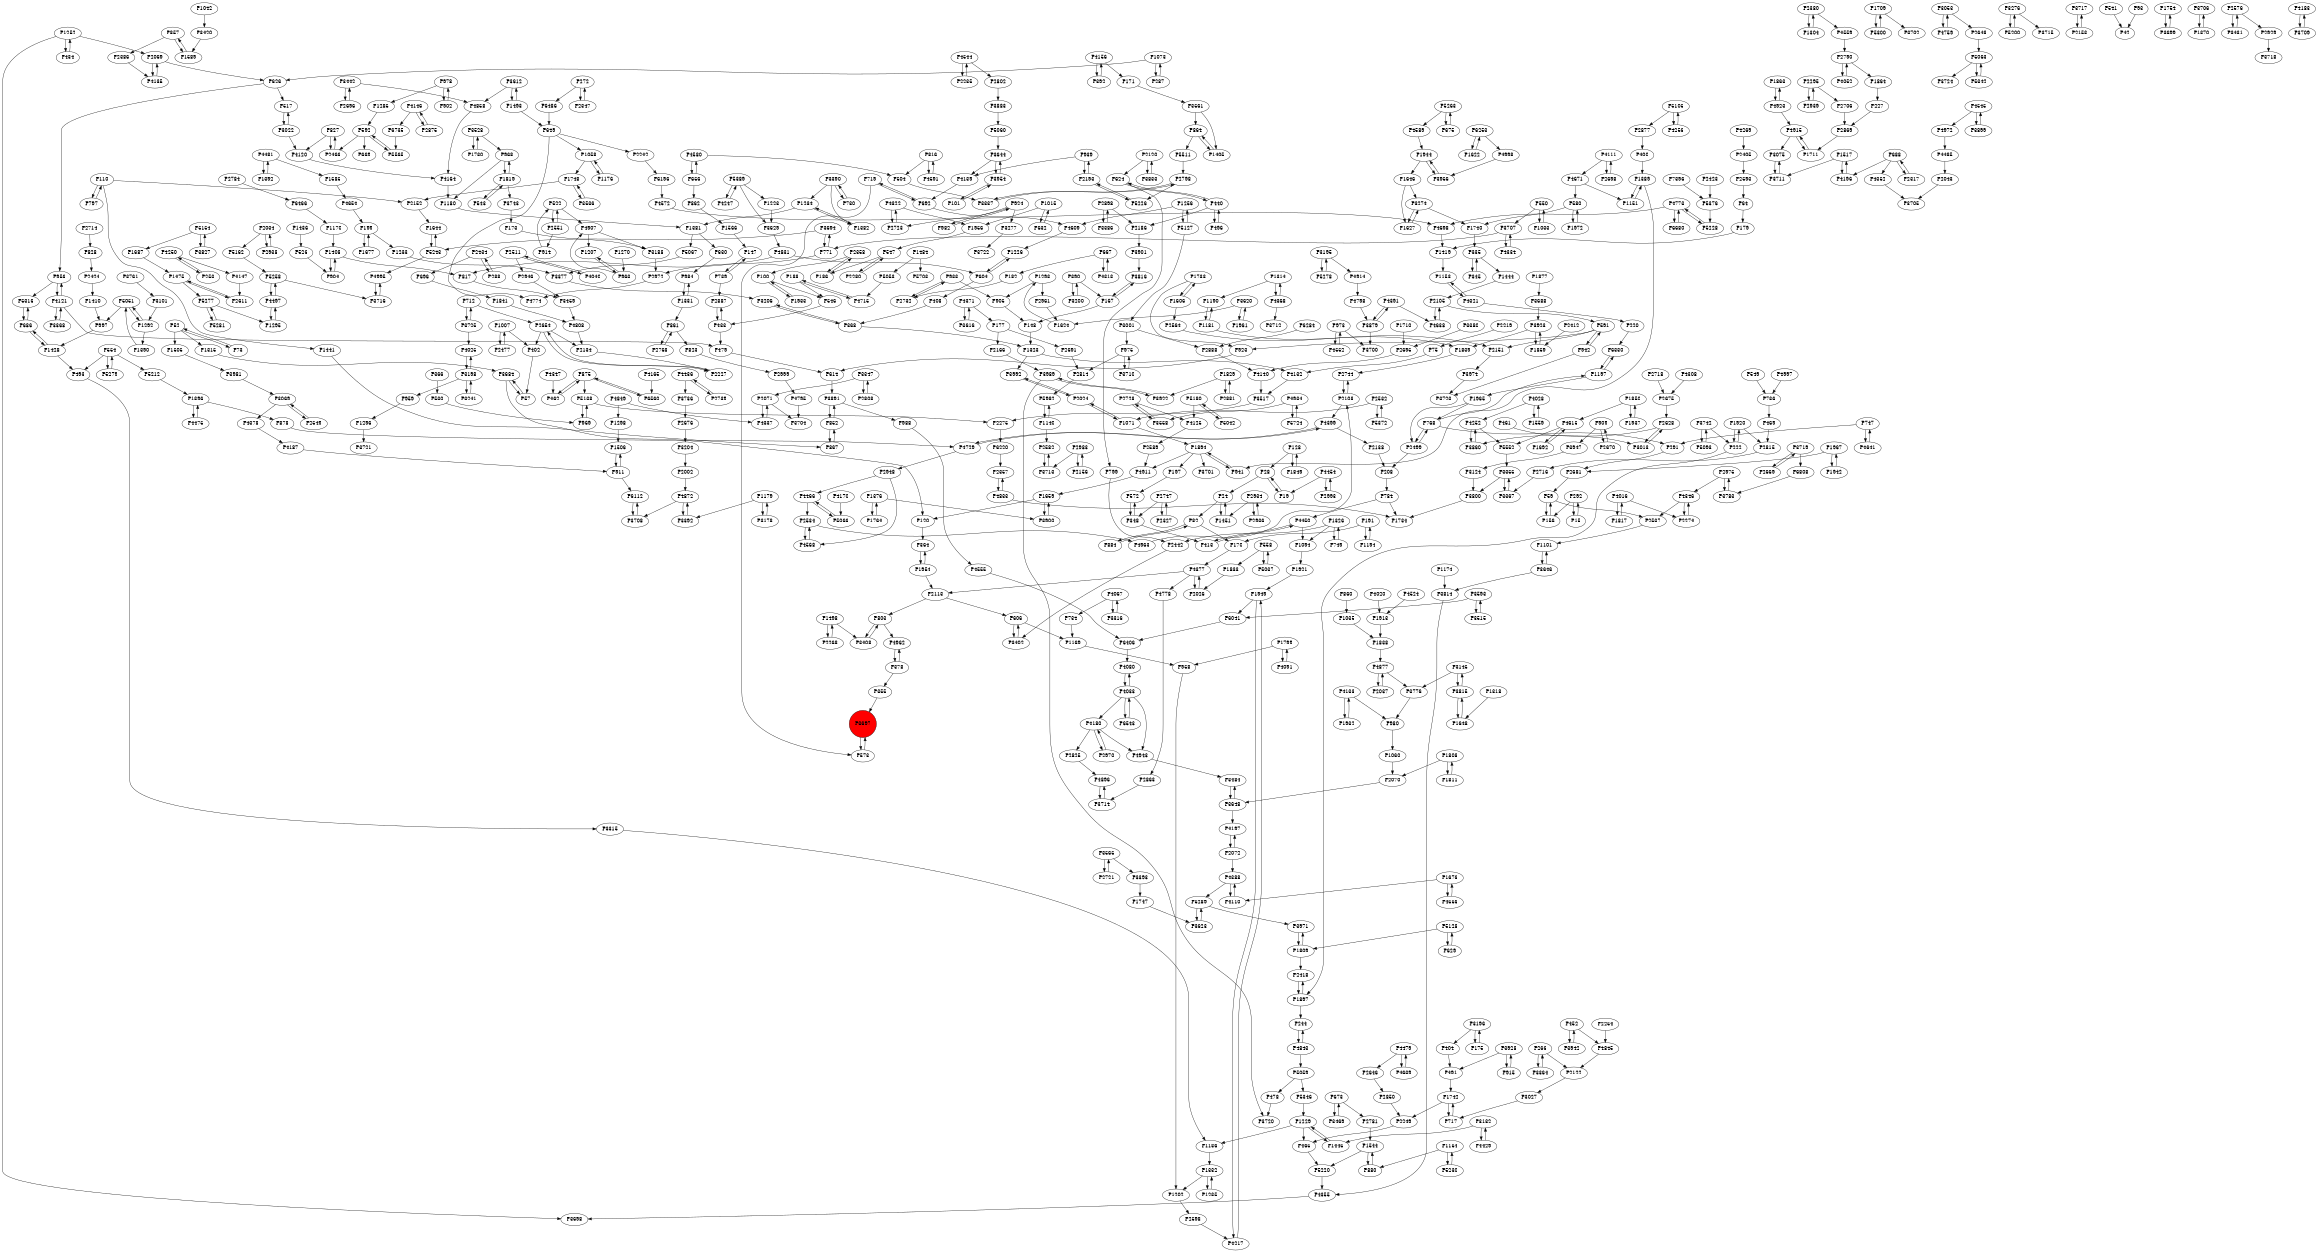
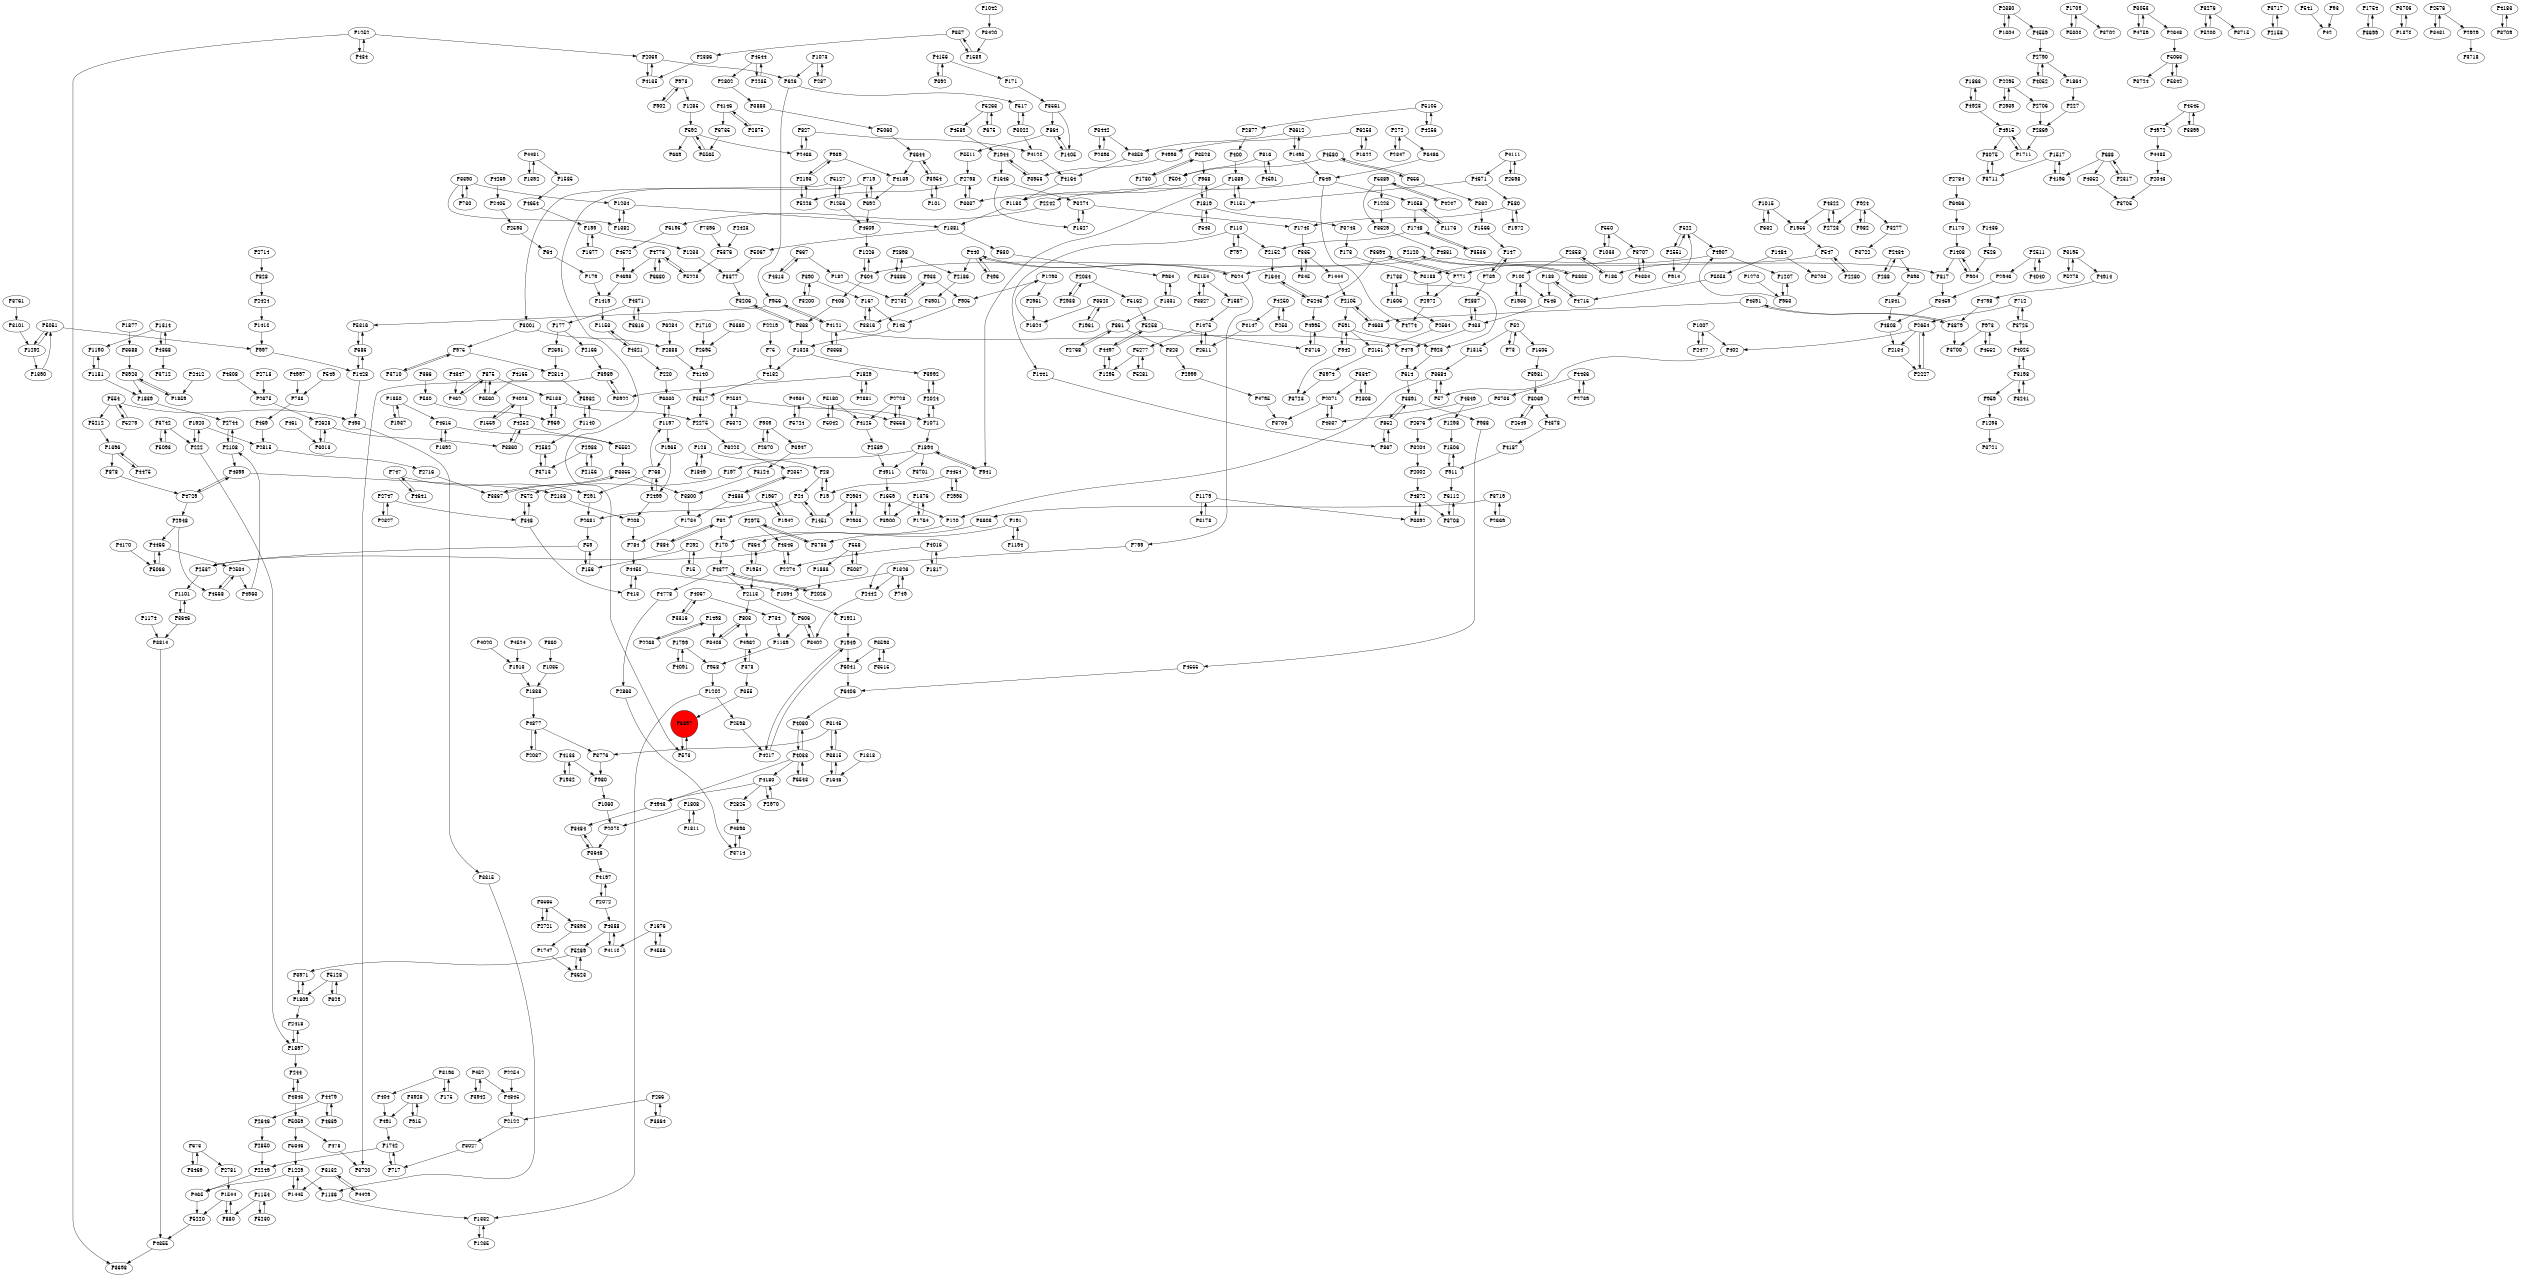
(920, 277) -> (1819, 277)
(1392, 507) -> (662, 533)
(1194, 1182) -> (635, 993)
